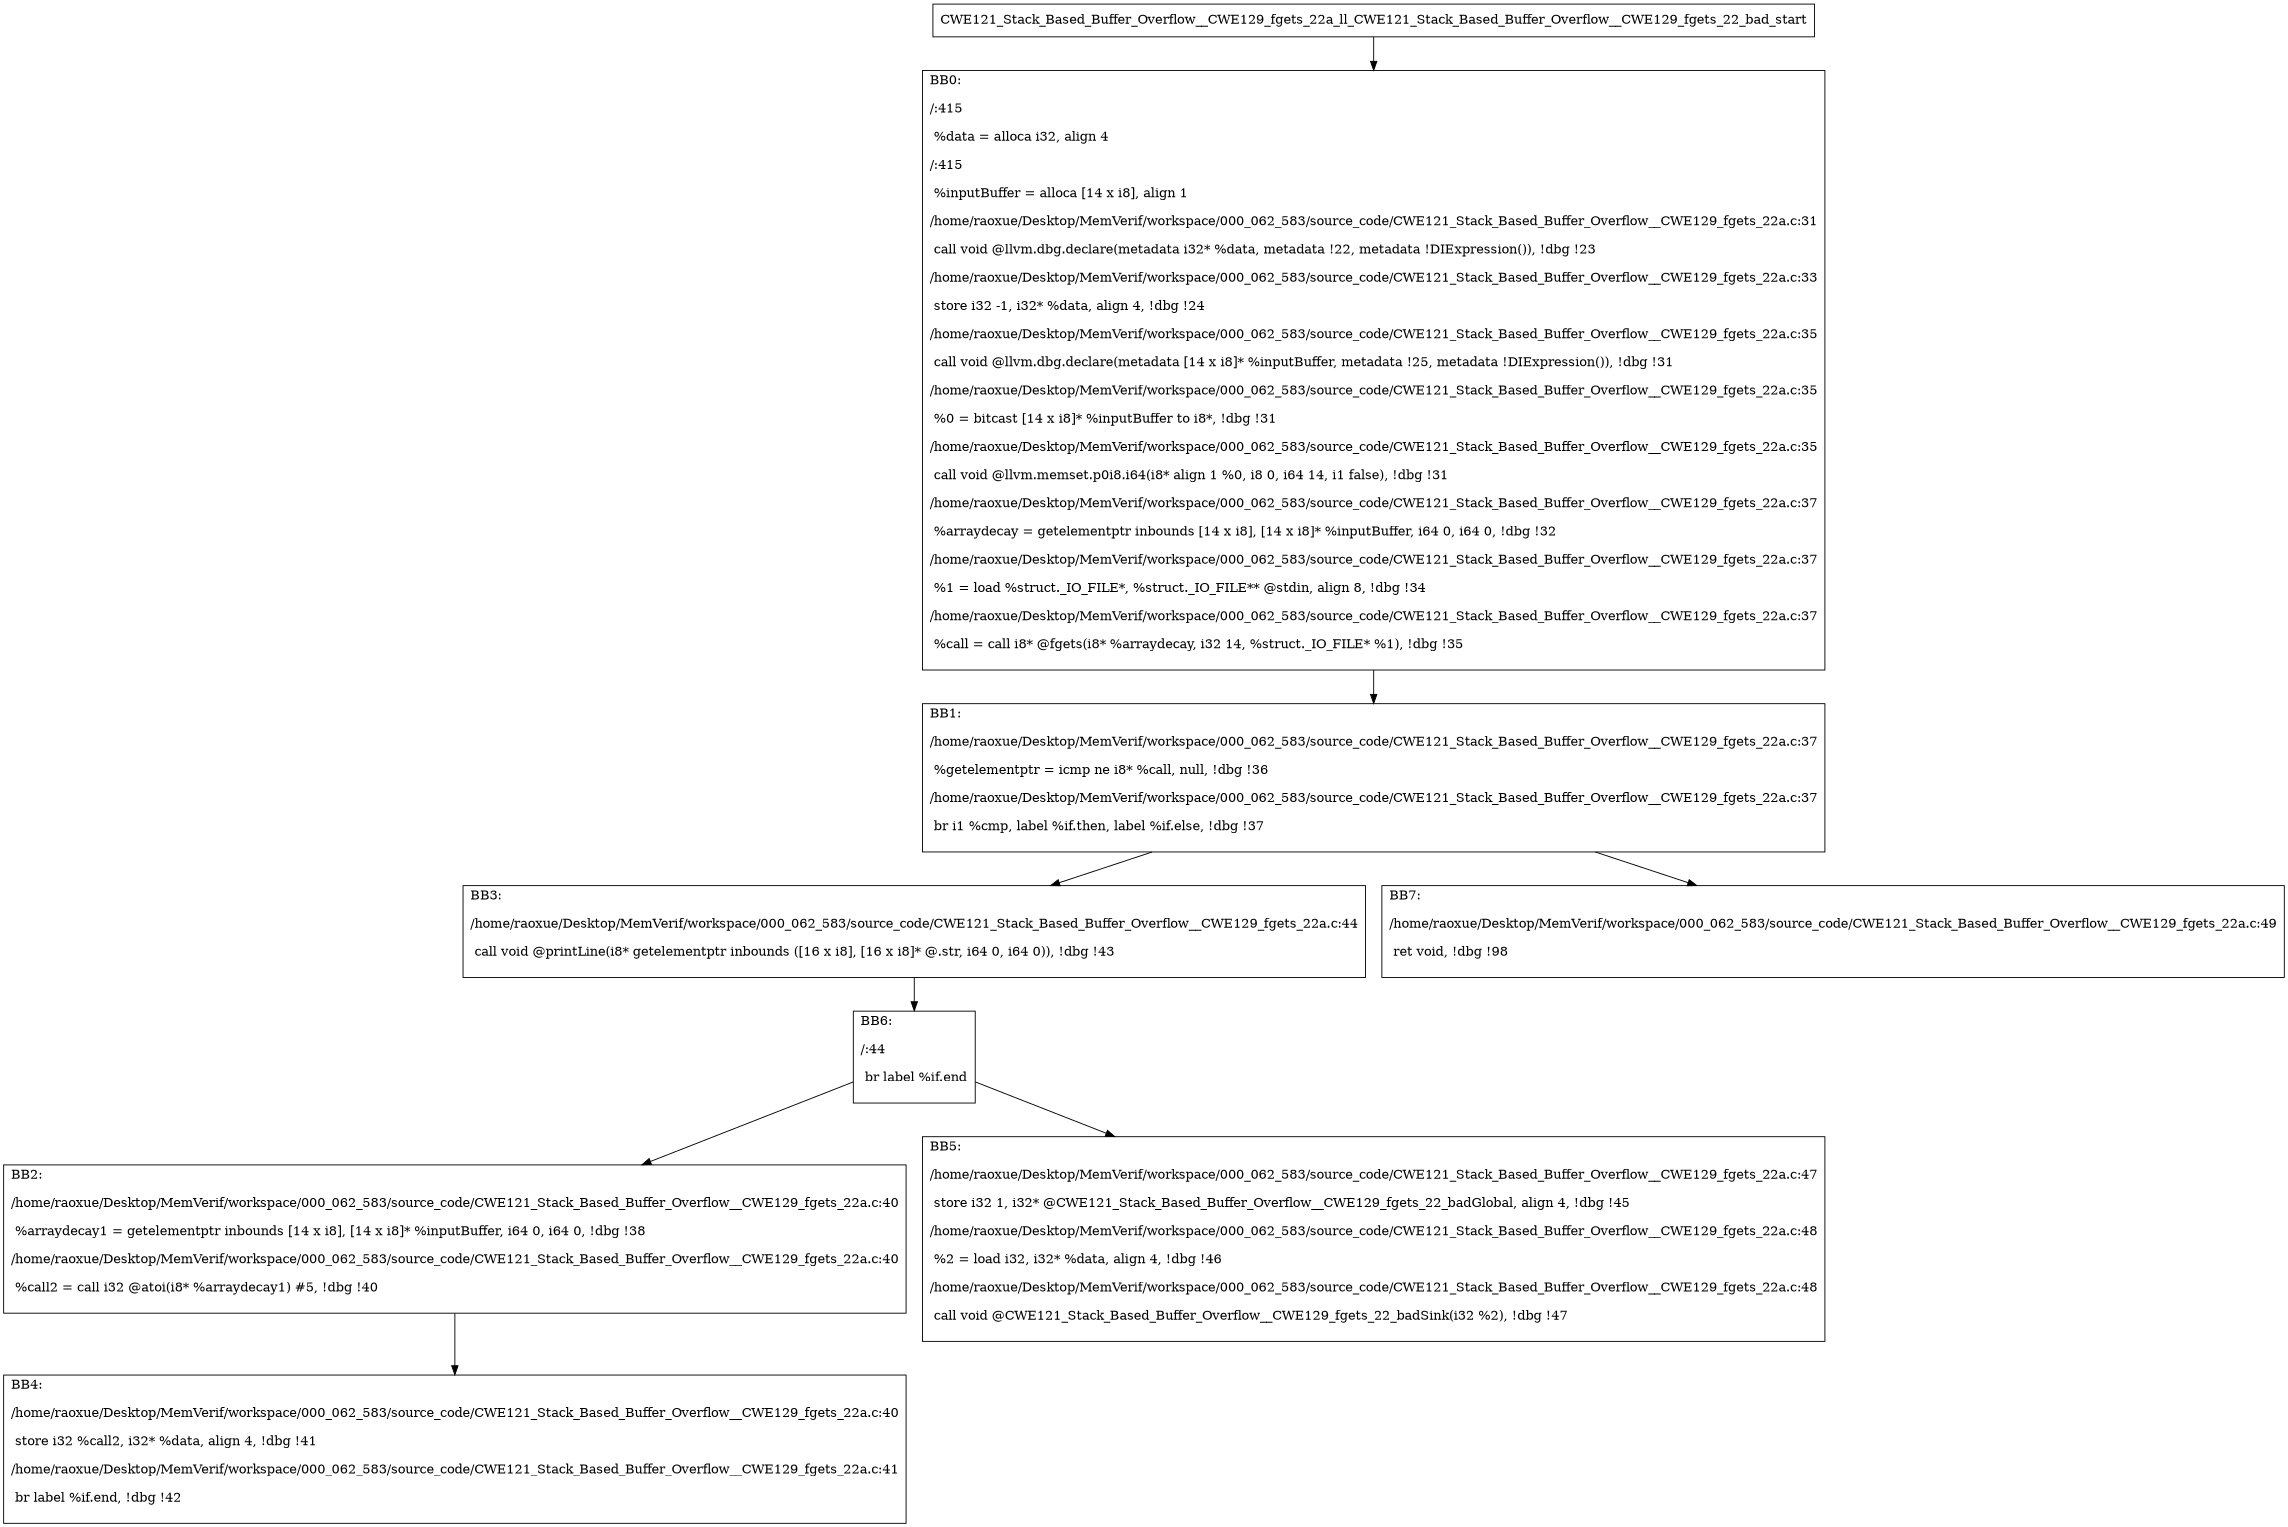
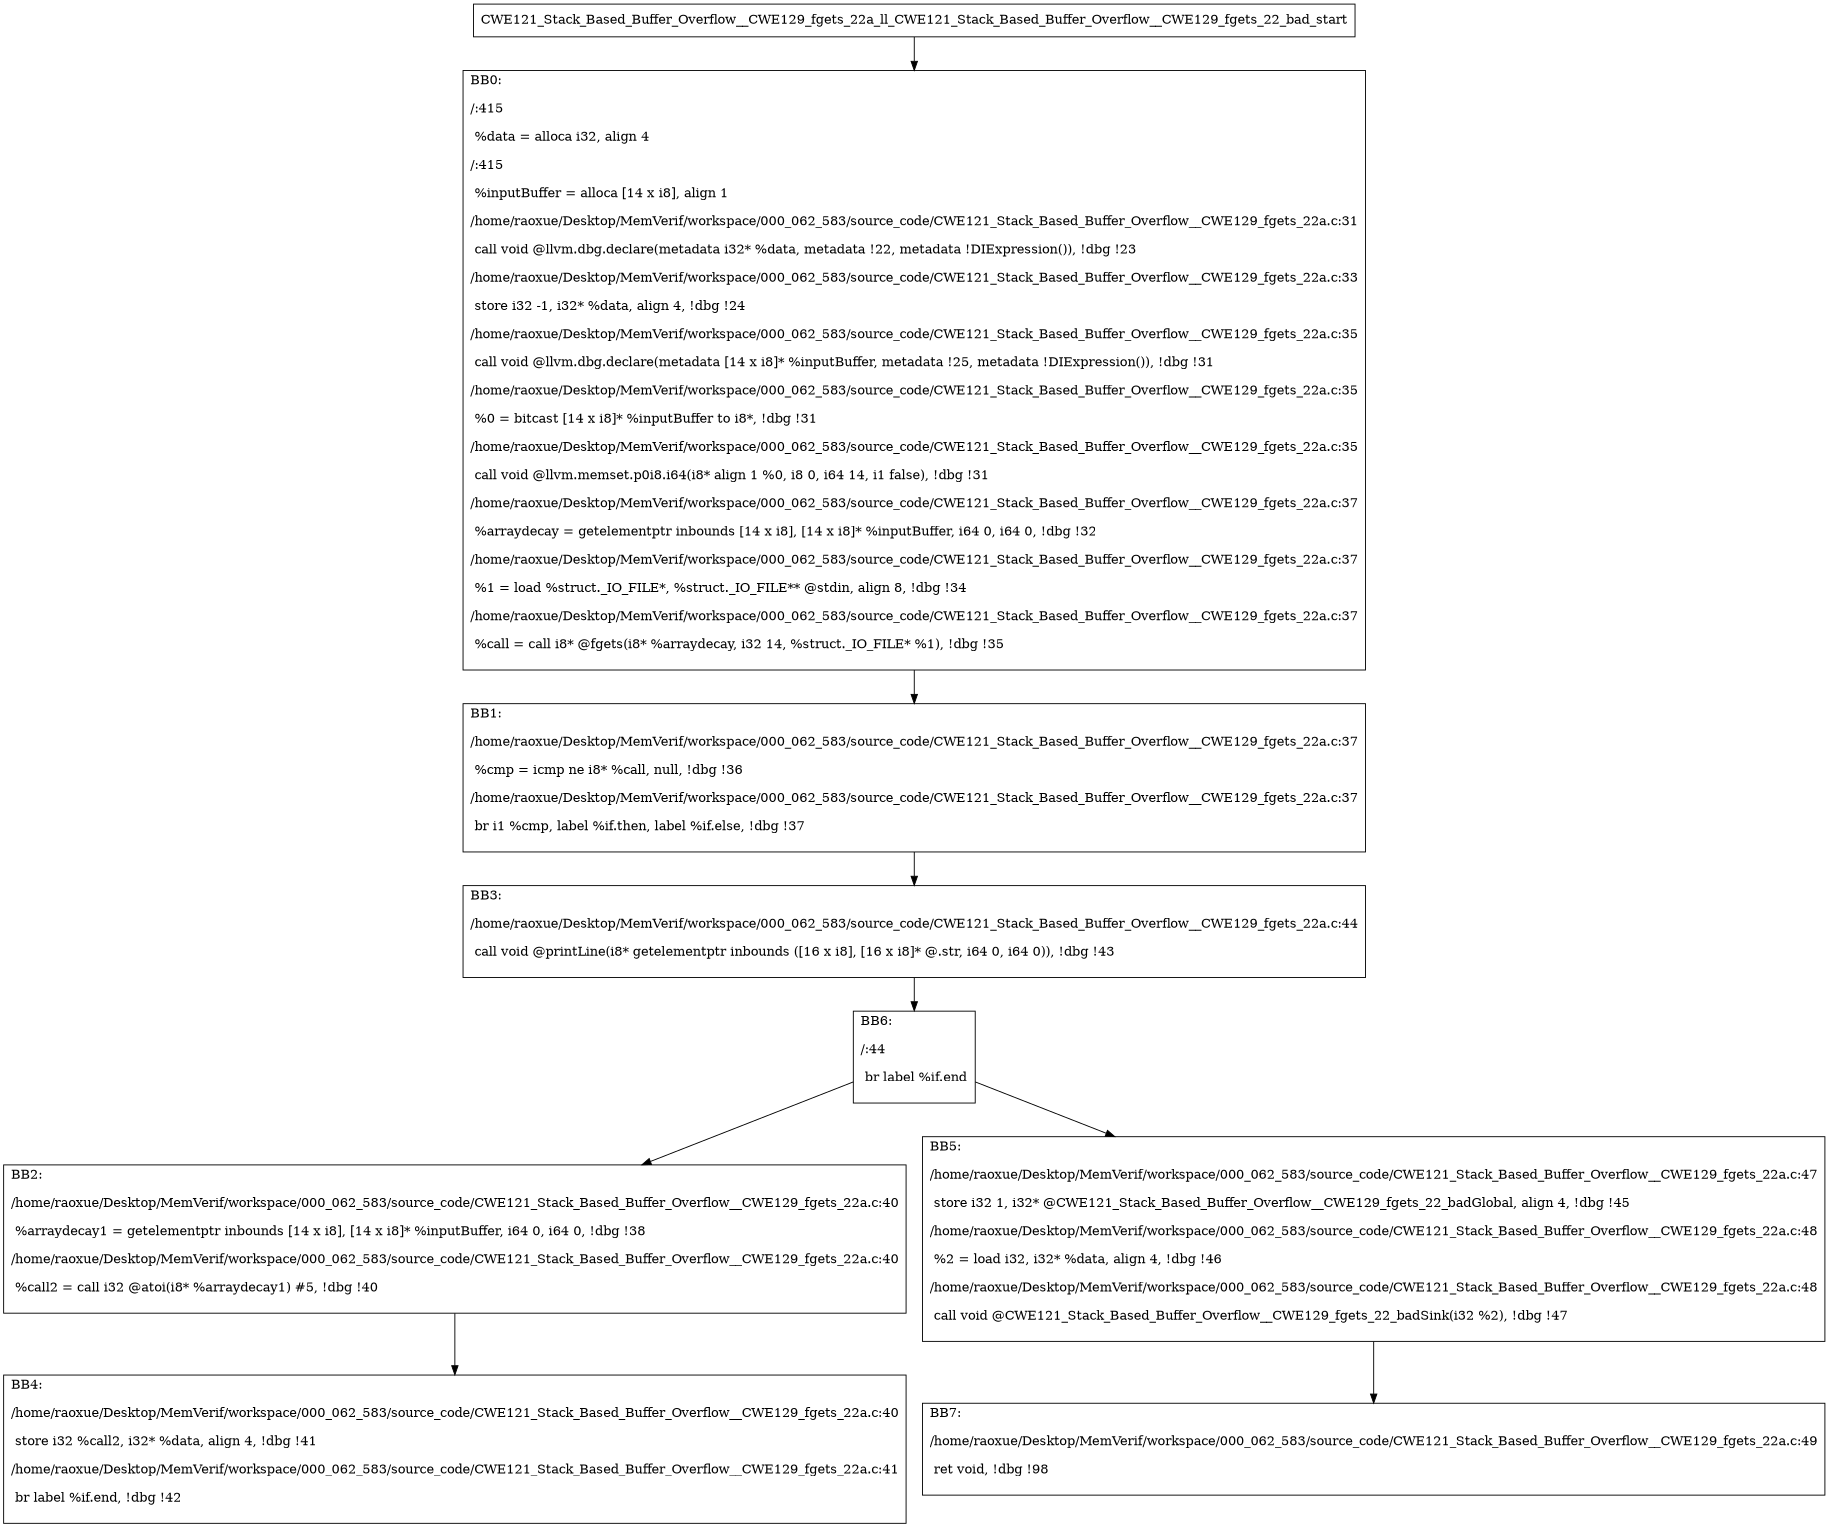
(1099, 770) -> (607, 770)
(1642, 867) -> (1374, 1368)
